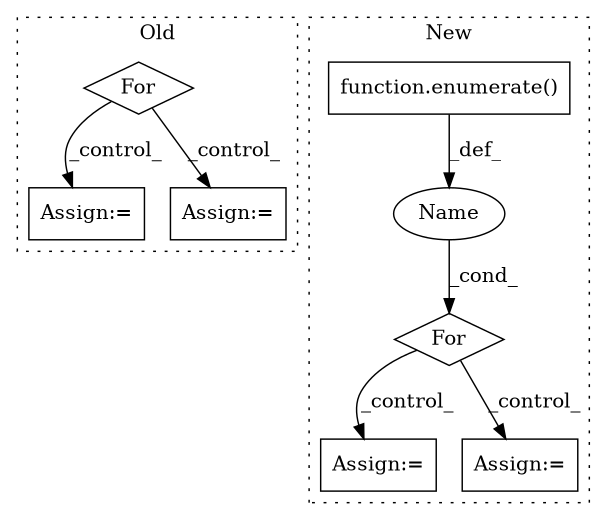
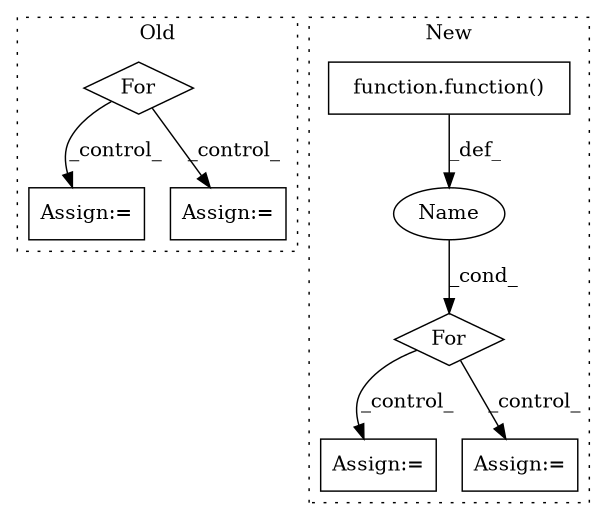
(449, 88) -> (449, 88)
